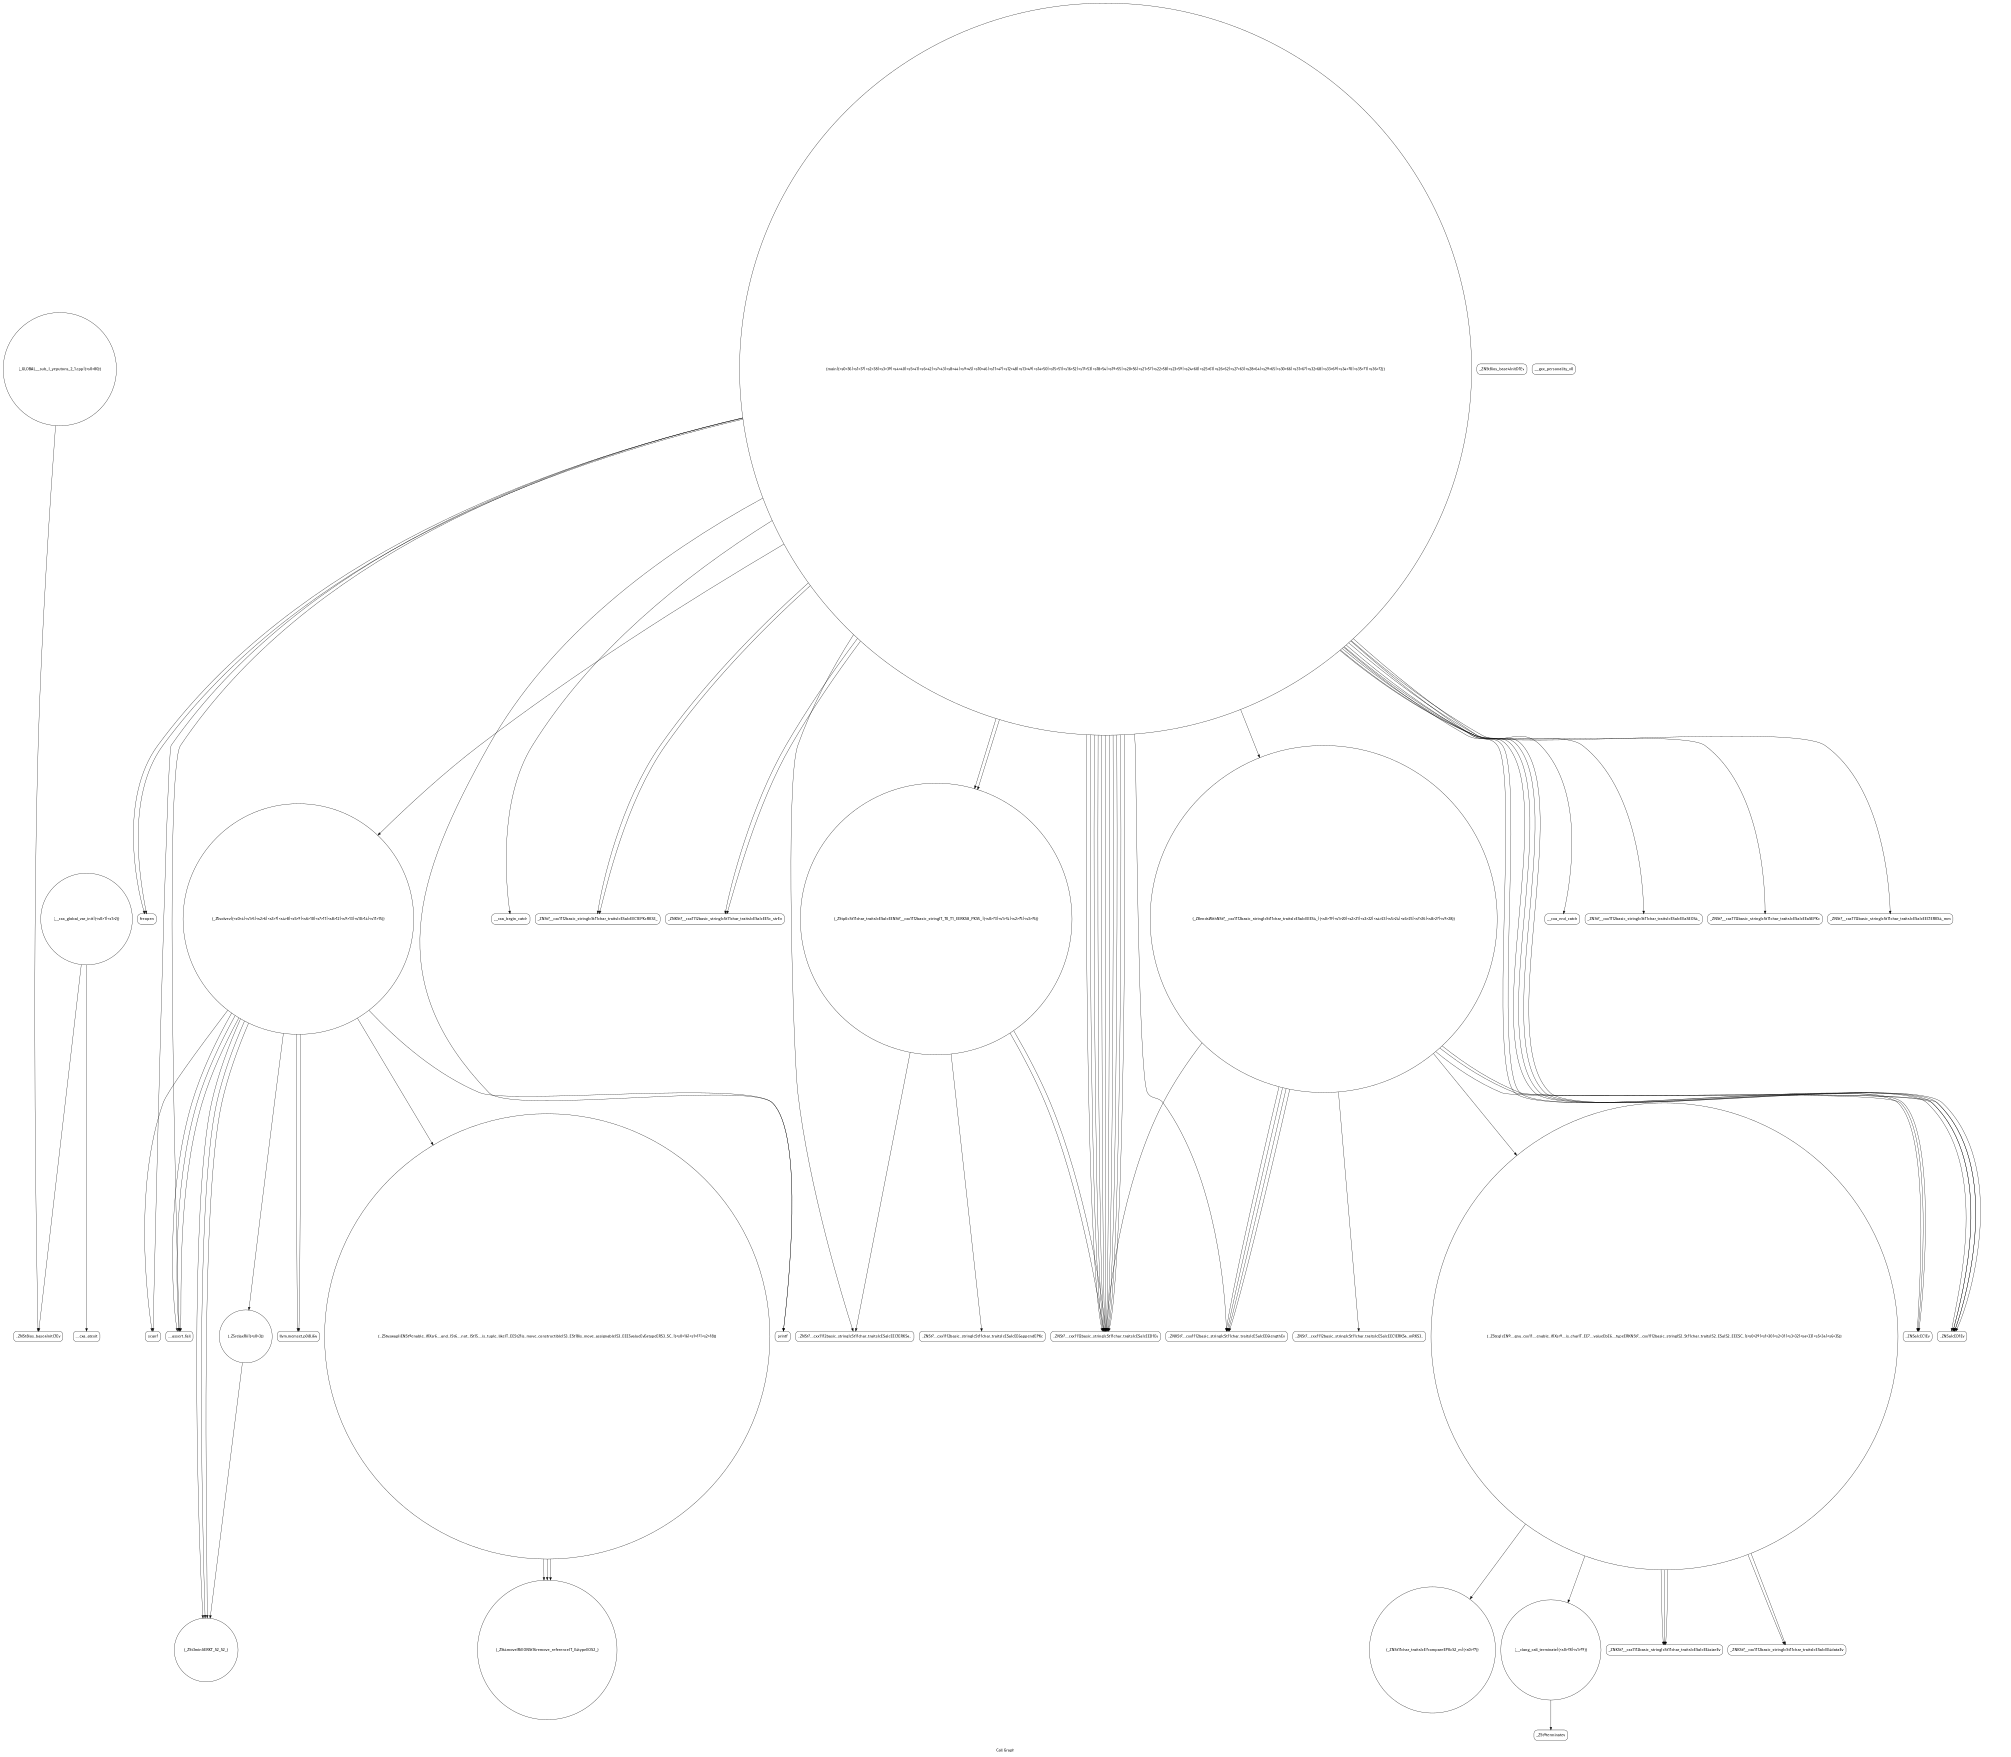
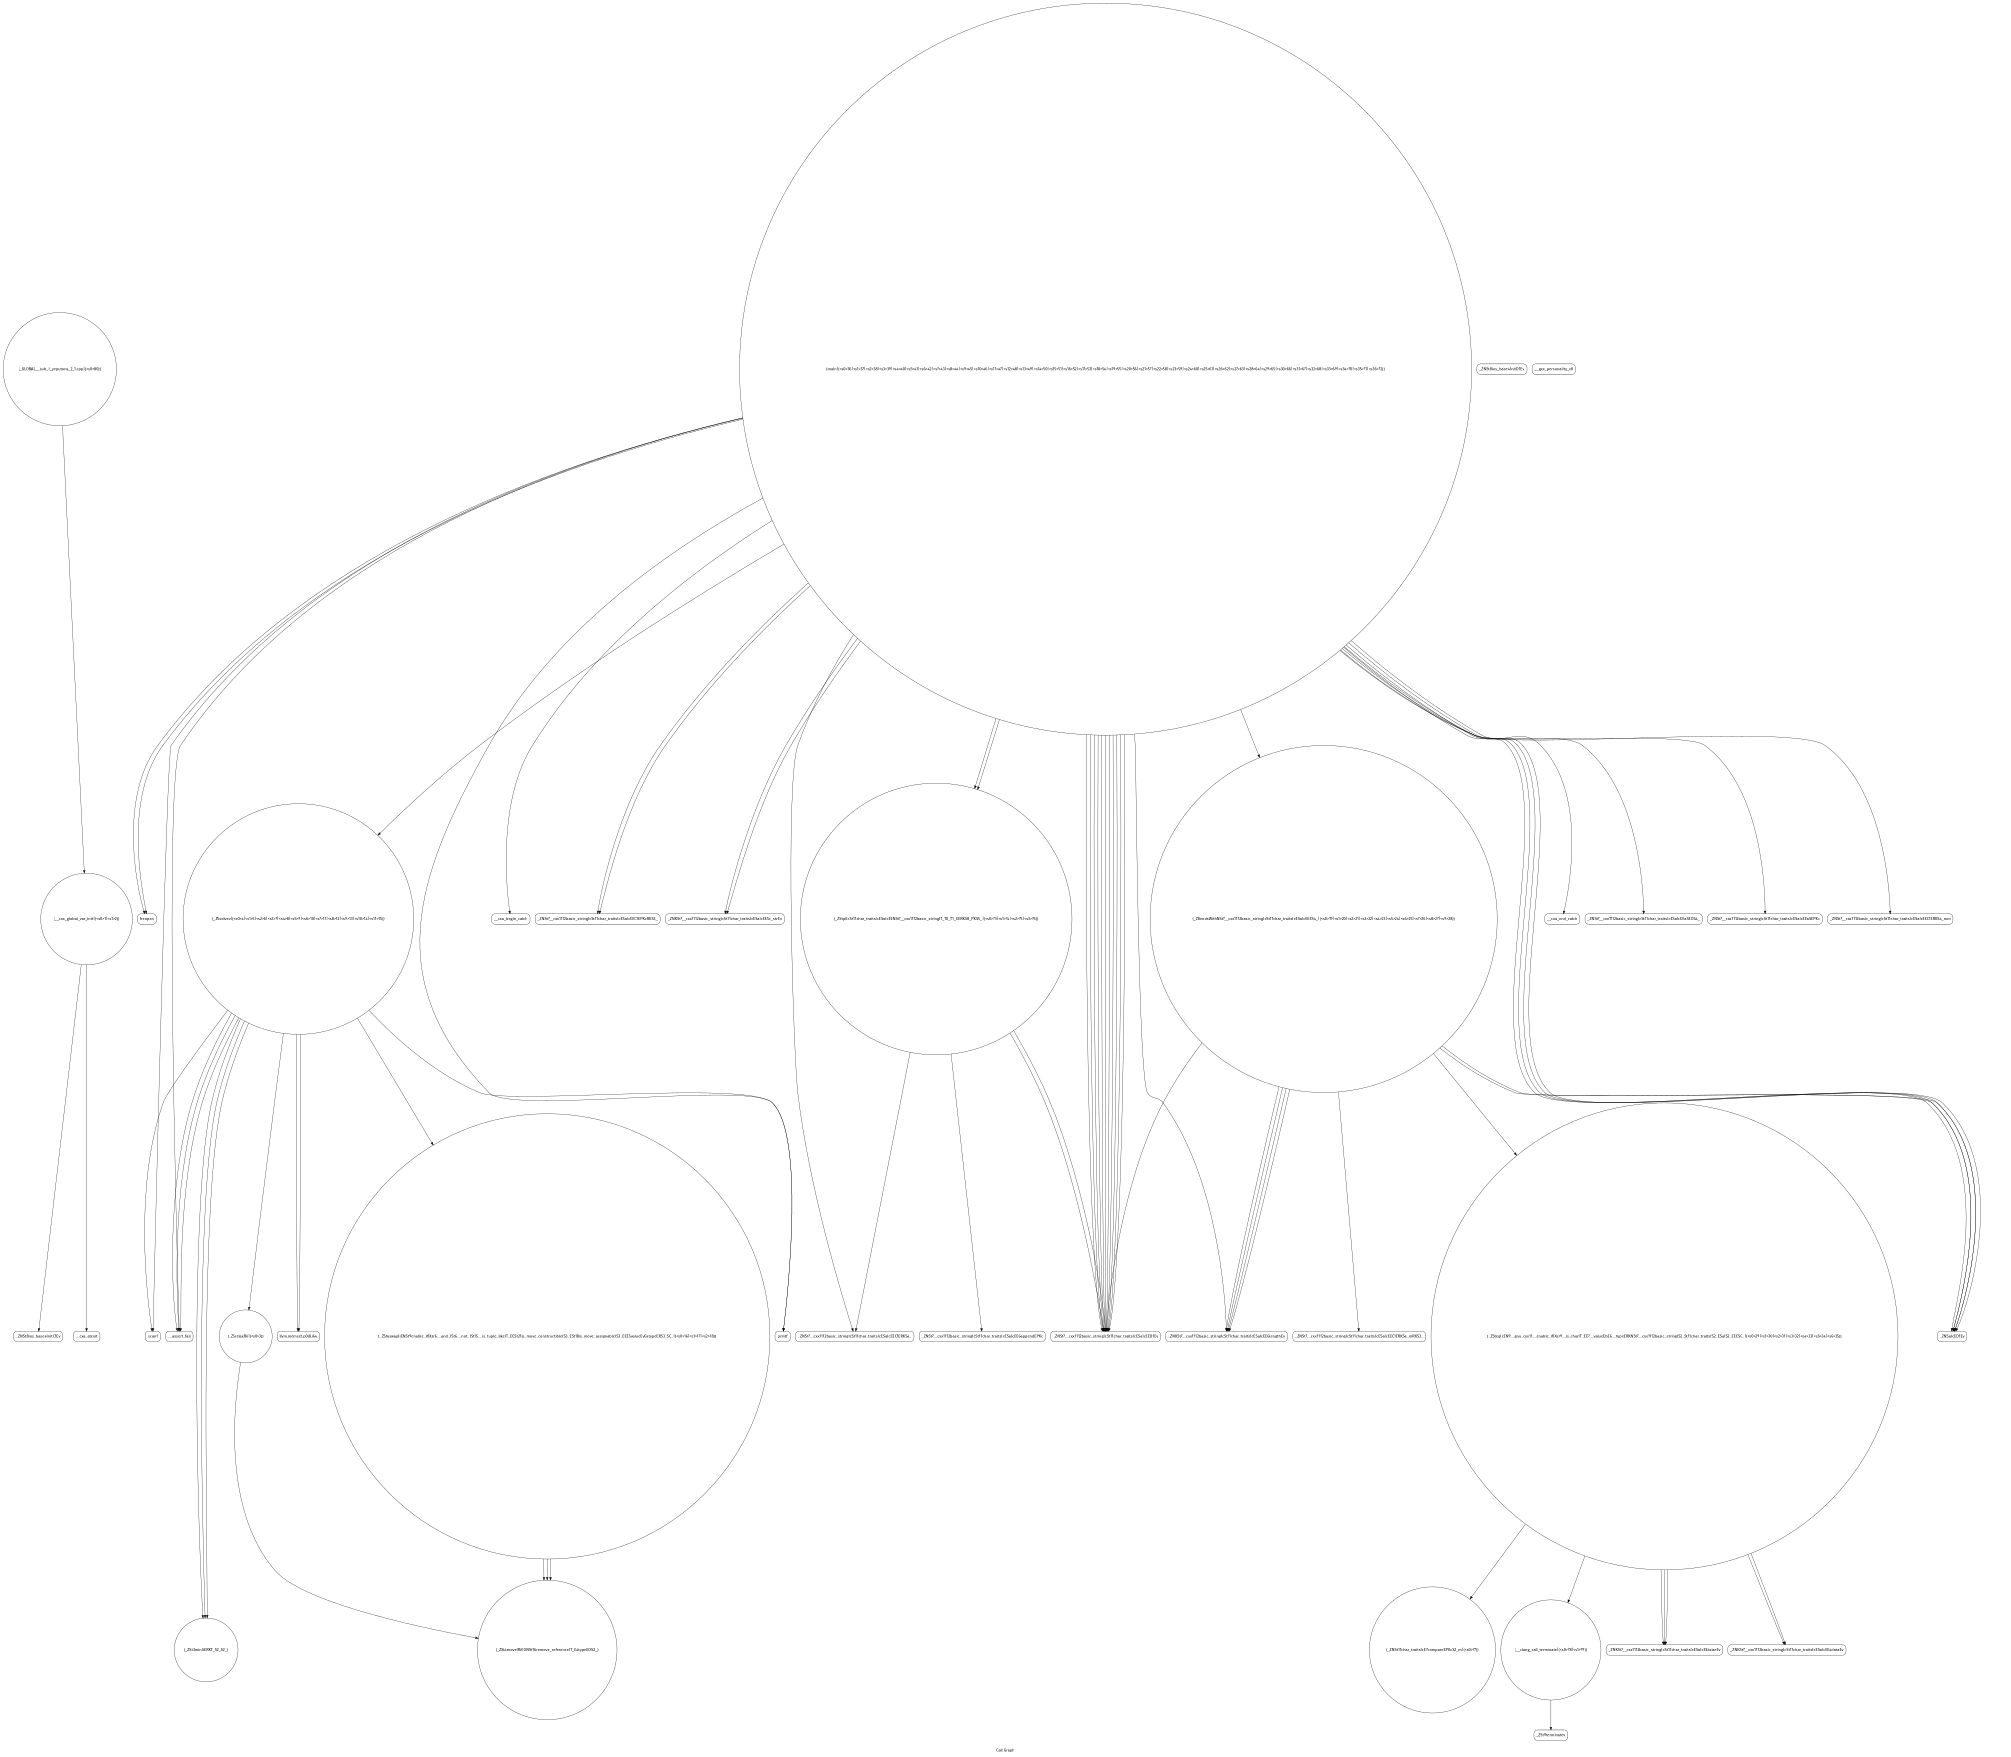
(36, 877) -> (73, 648)
(1918, 1336) -> none
(226, 1489) -> (274, 1569)
